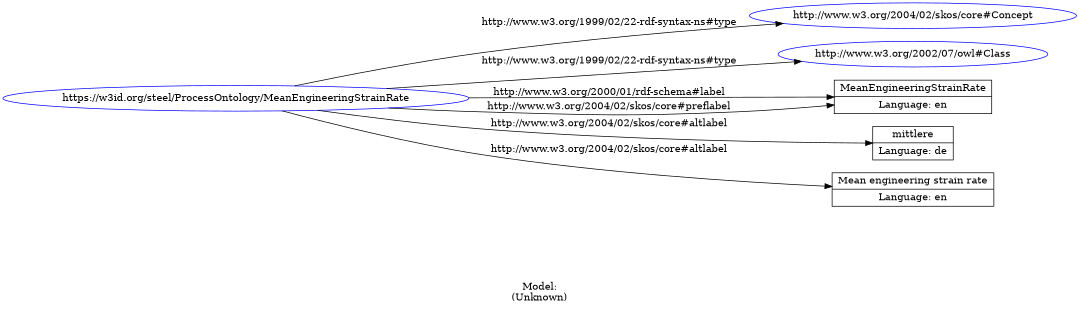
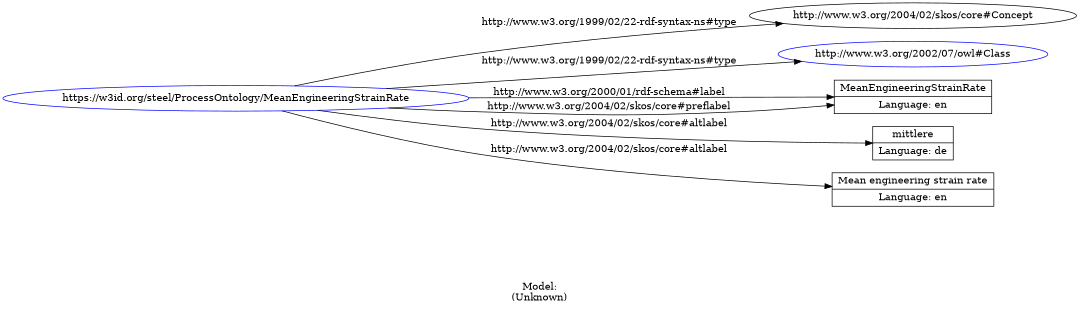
(913, 16) -> (913, 16)
